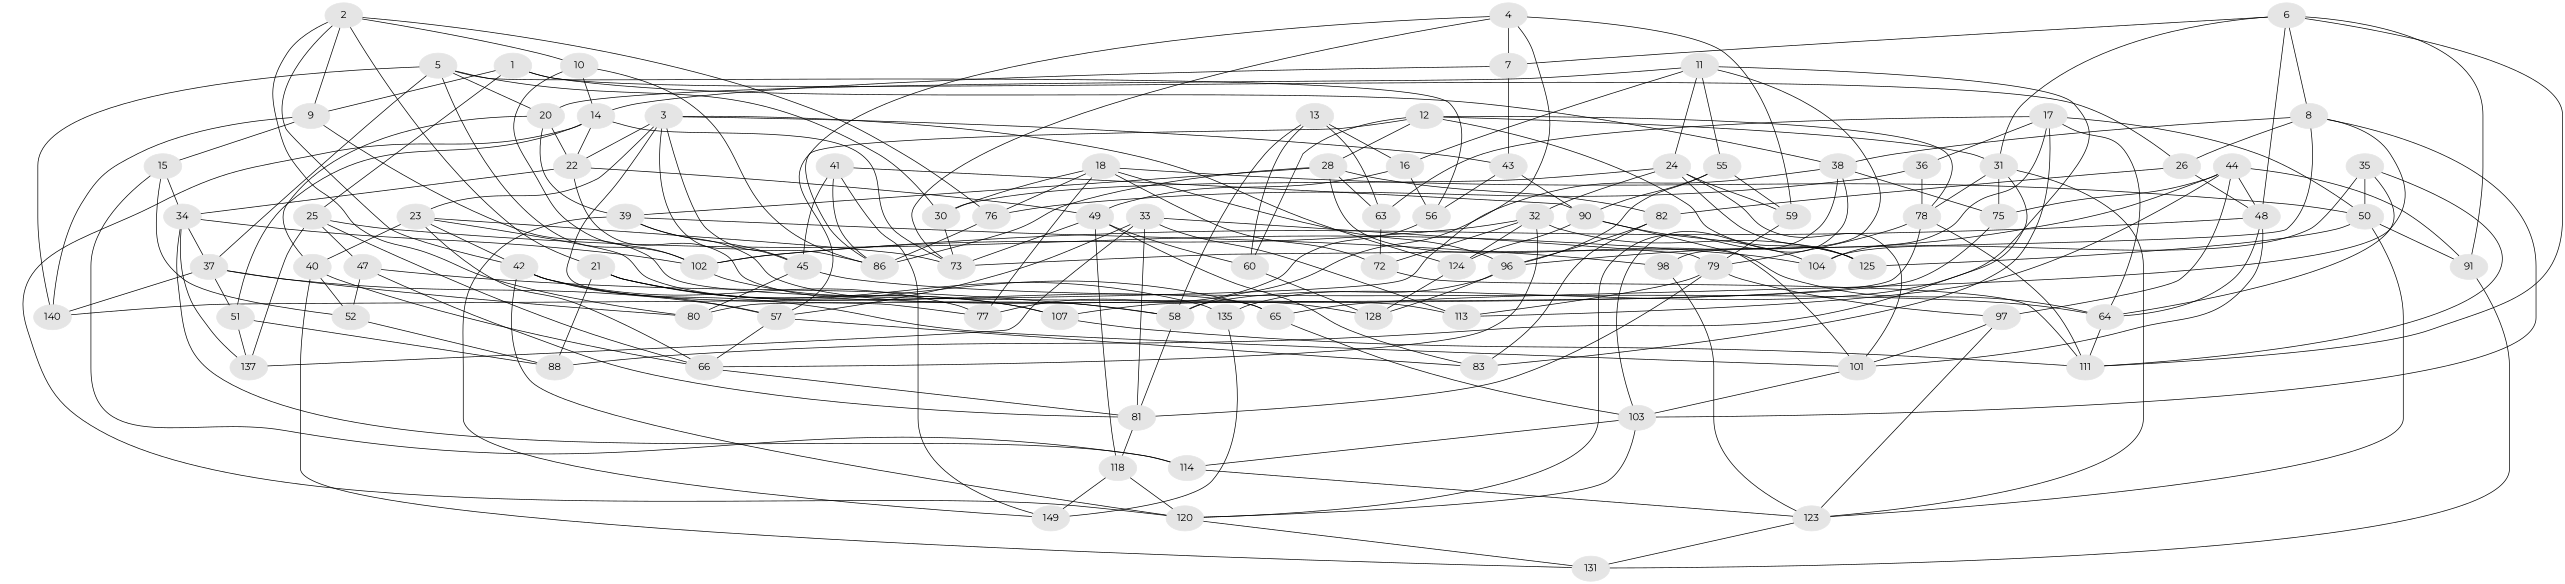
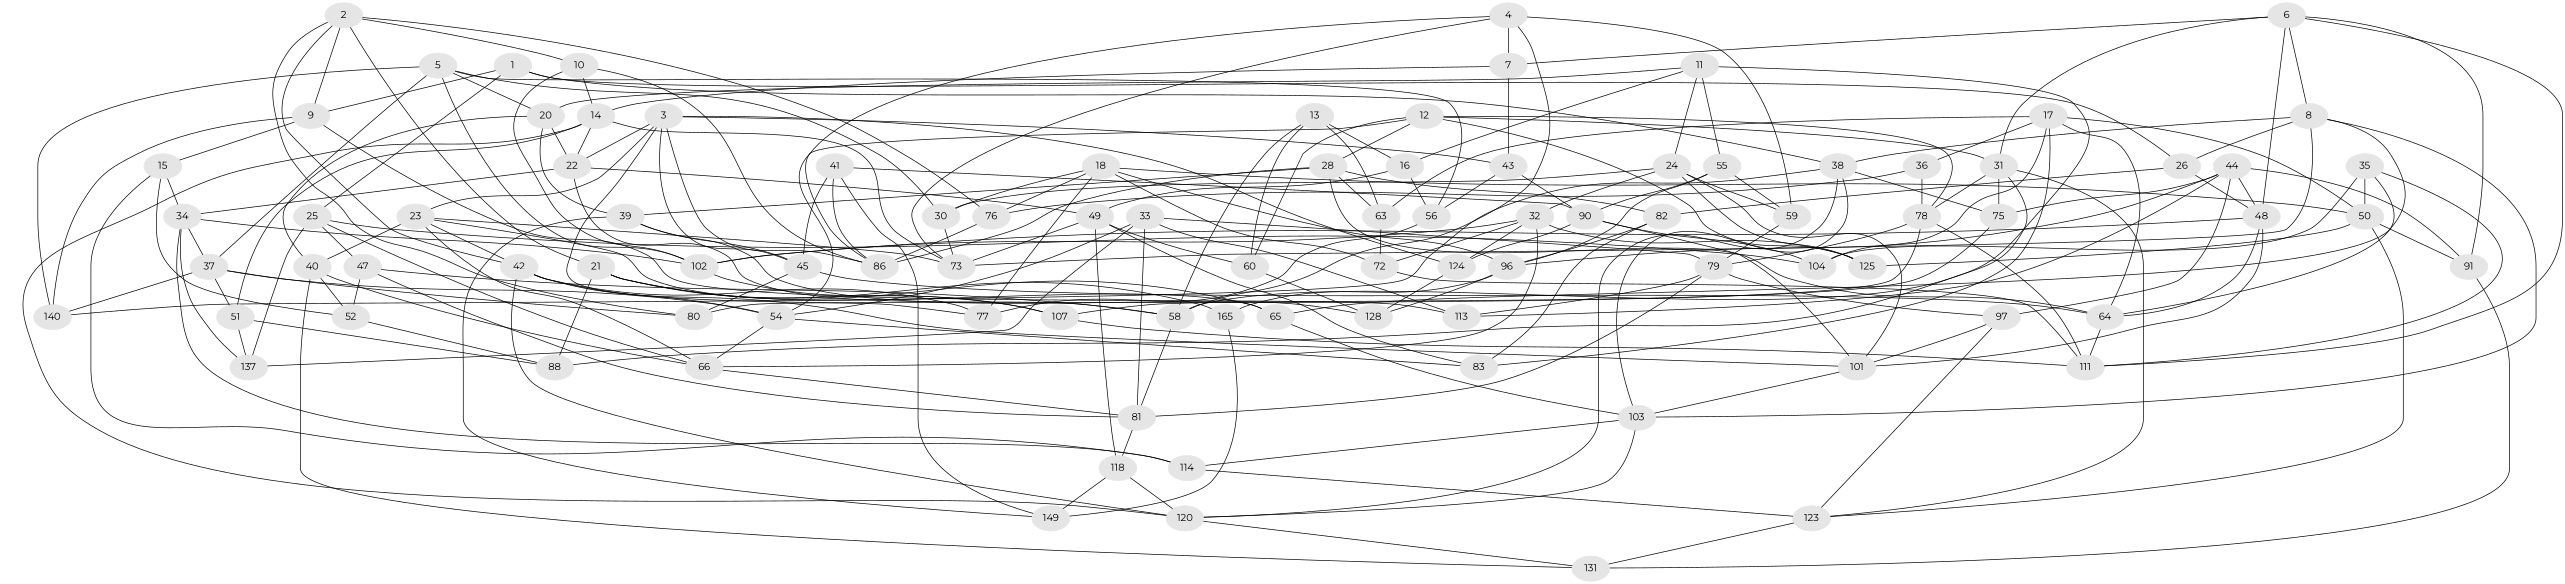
(1663, 267) -> none
(776, 317) -> (776, 317)
(1225, 317) -> (1225, 317)
